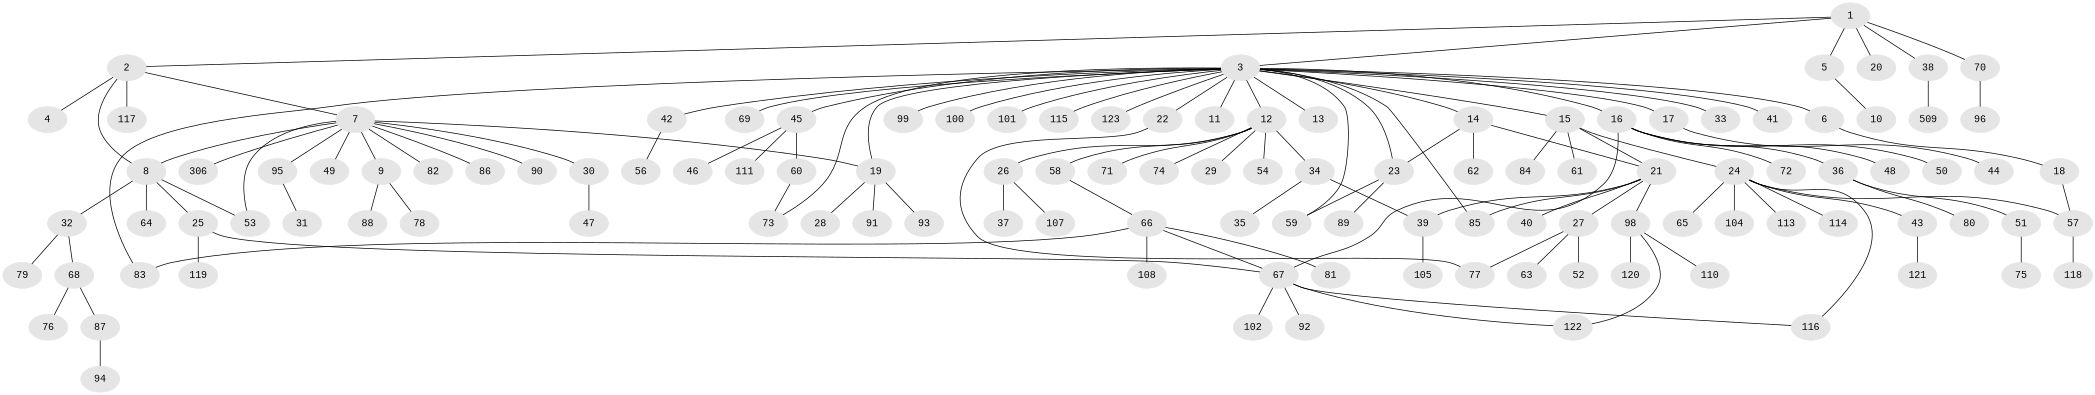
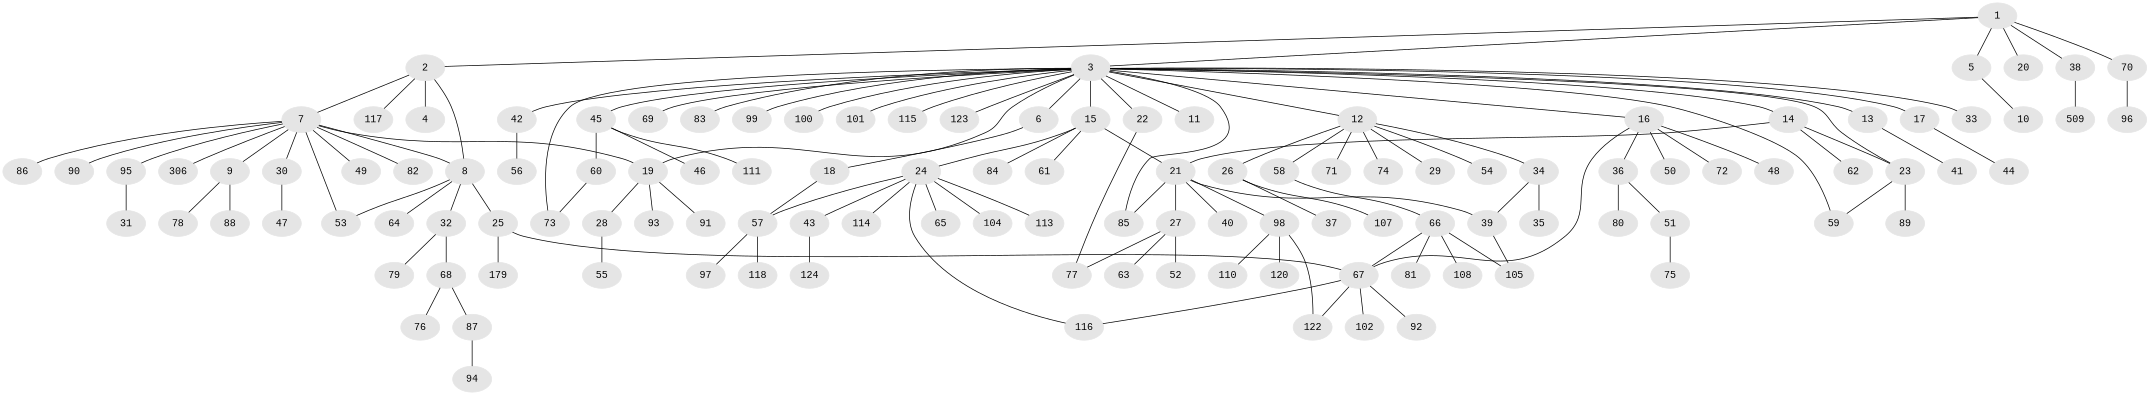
(1510, 80) -> (1912, 146)
(642, 243) -> (1475, 249)
(198, 275) -> (498, 275)
none -> (602, 275)
none -> (706, 275)
(1917, 275) -> (809, 275)
